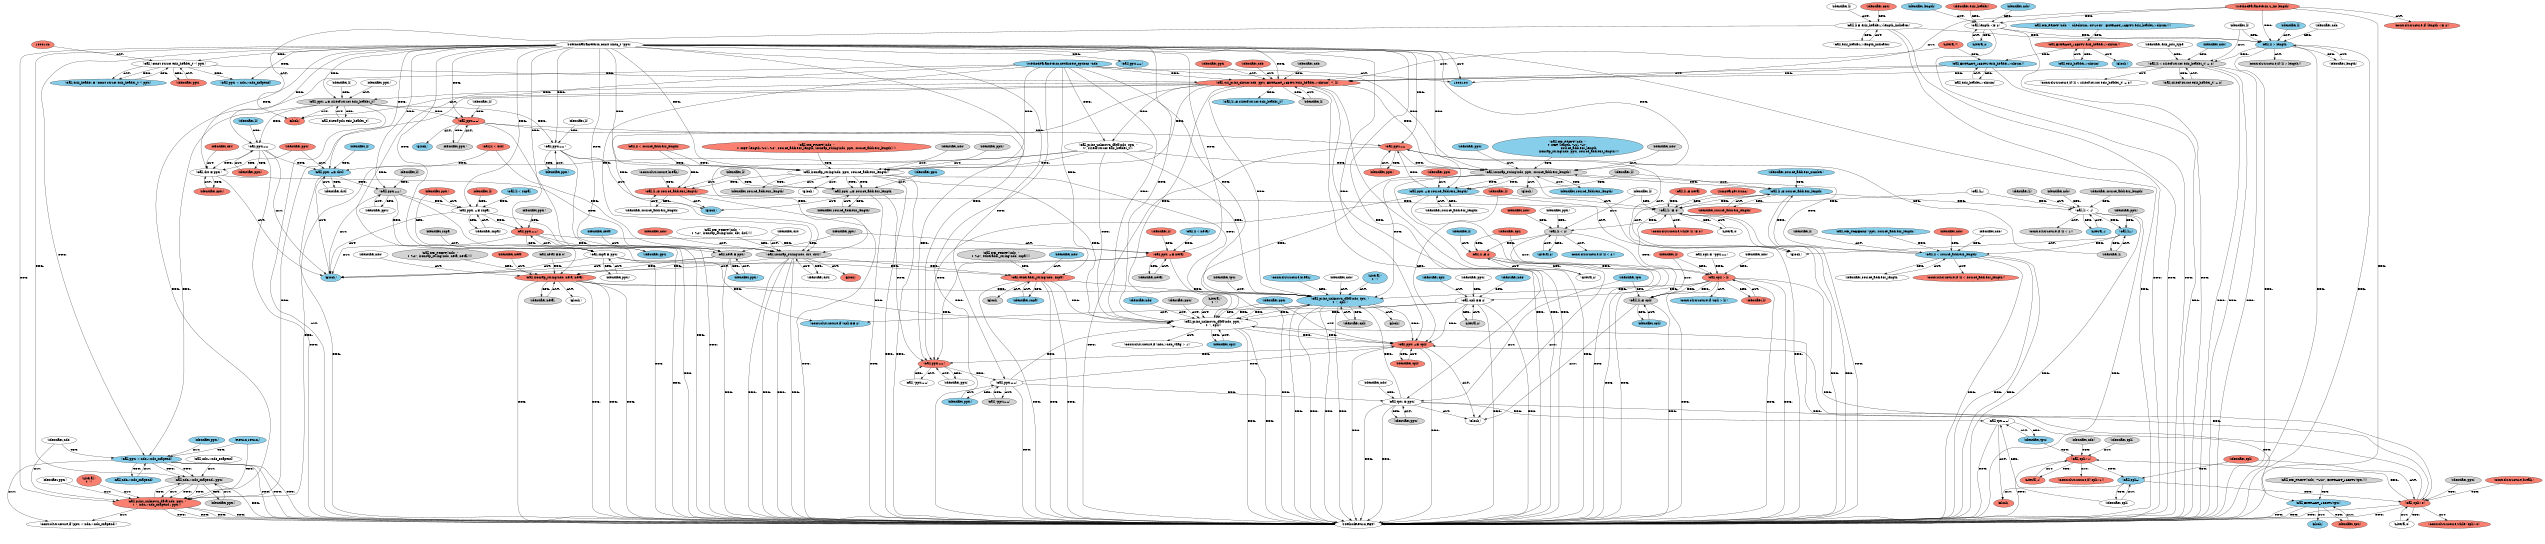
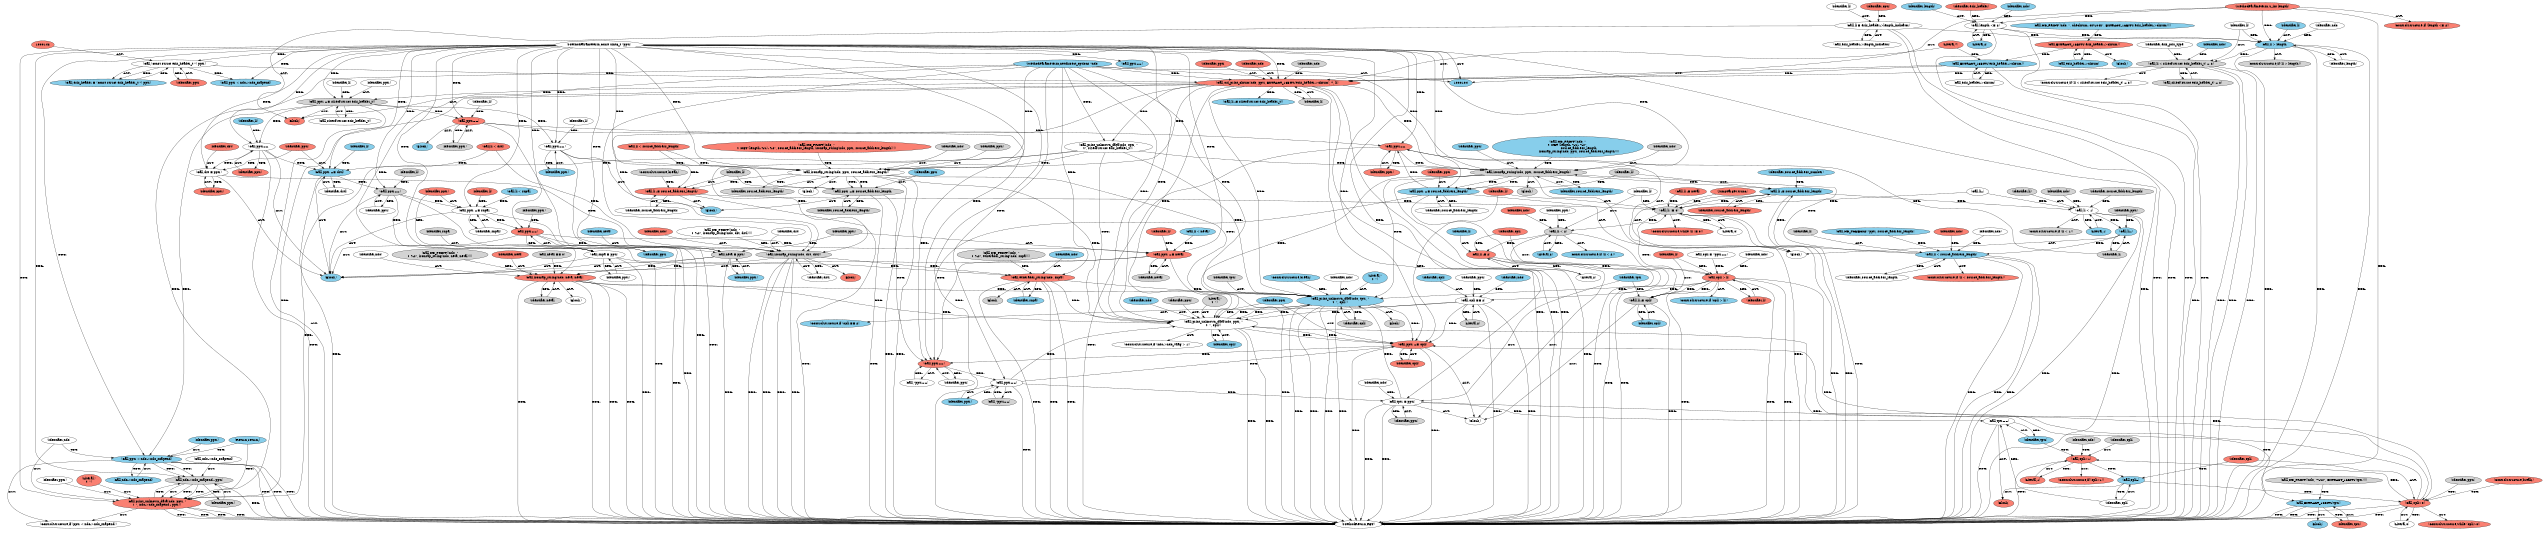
(345, 121) -> (345, 121)
(722, 270) -> (643, 508)
